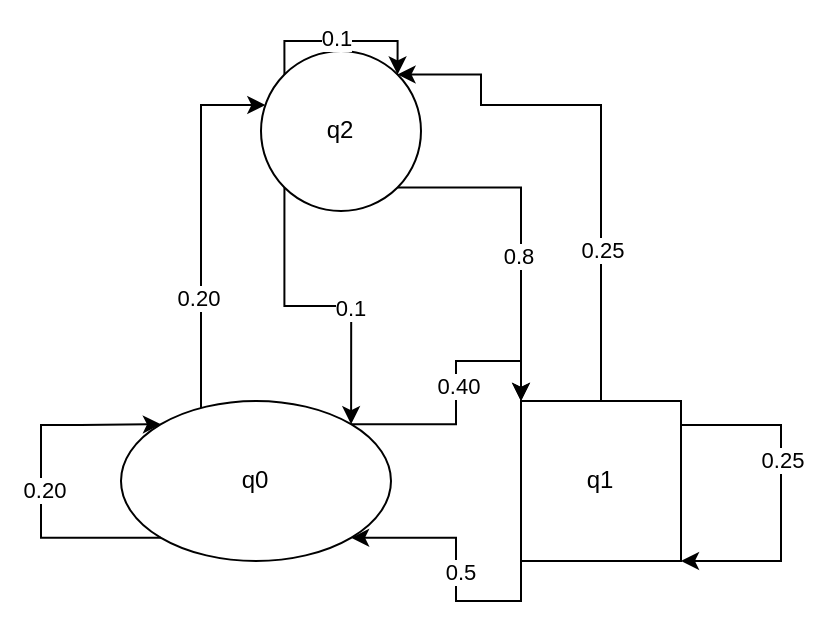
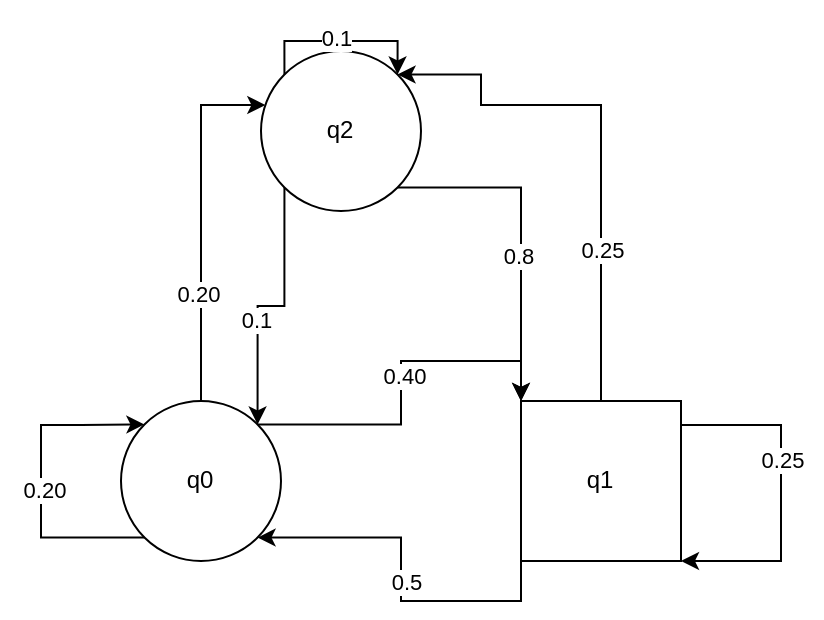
(256, 481) -> (201, 481)
